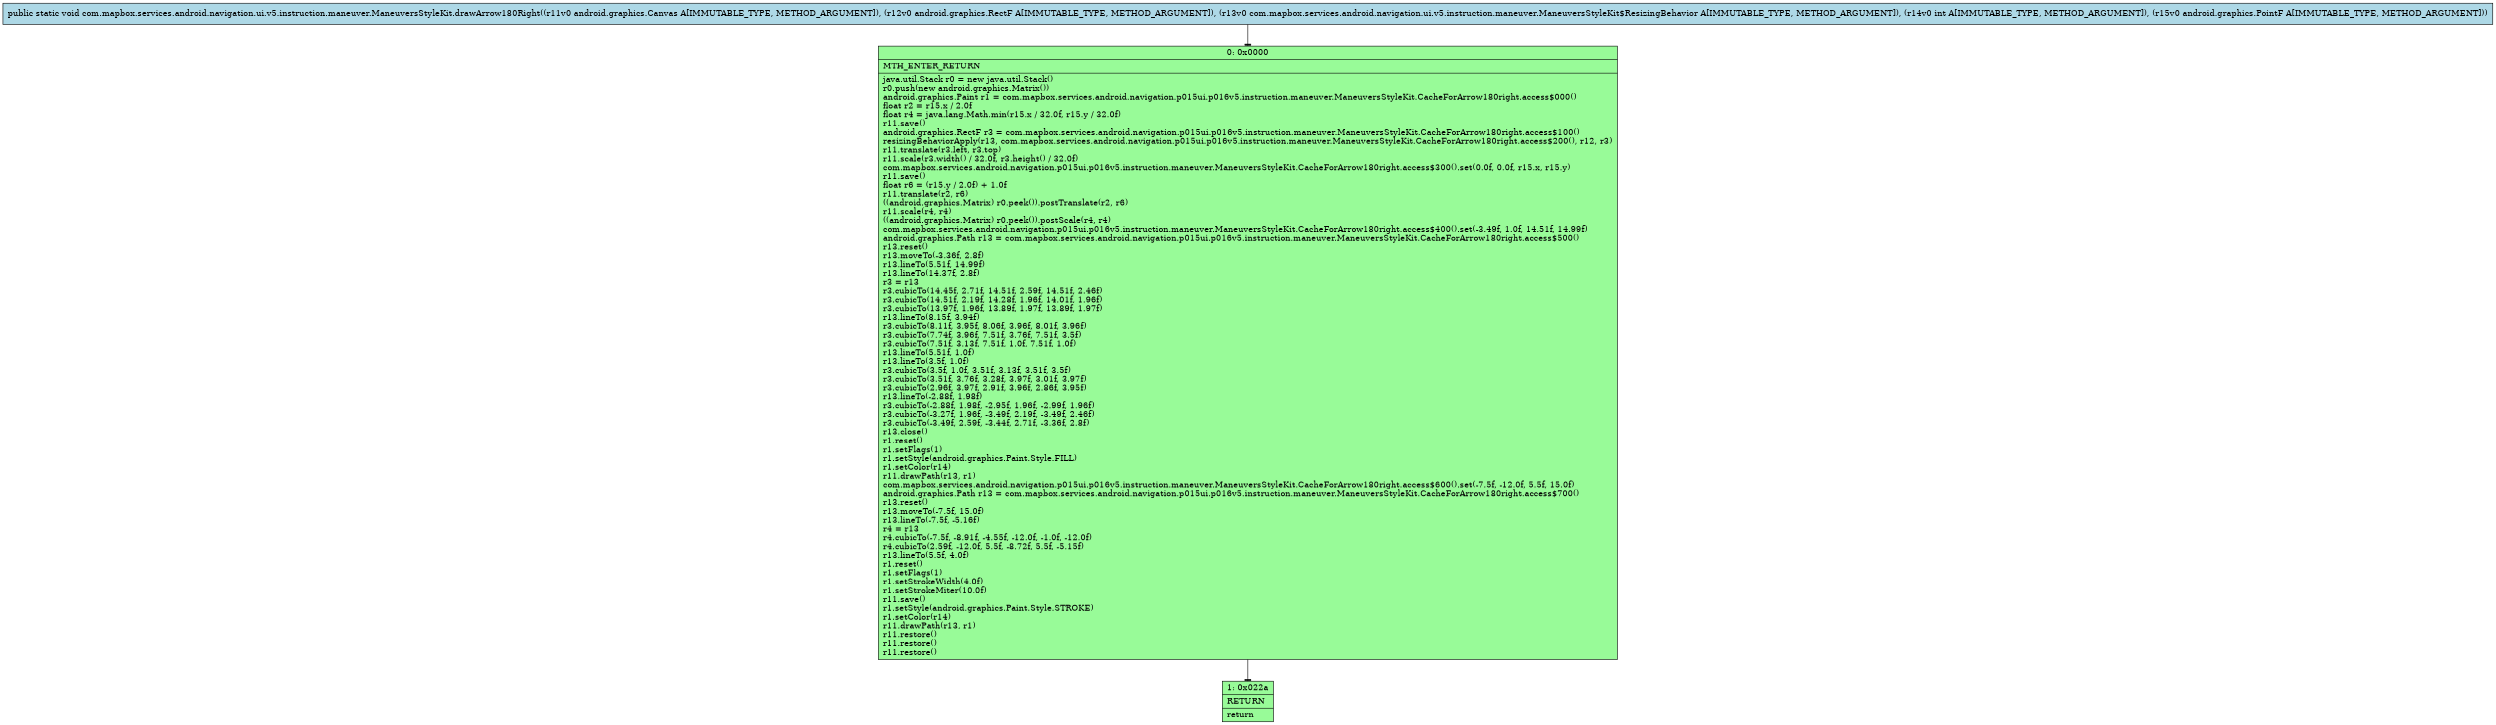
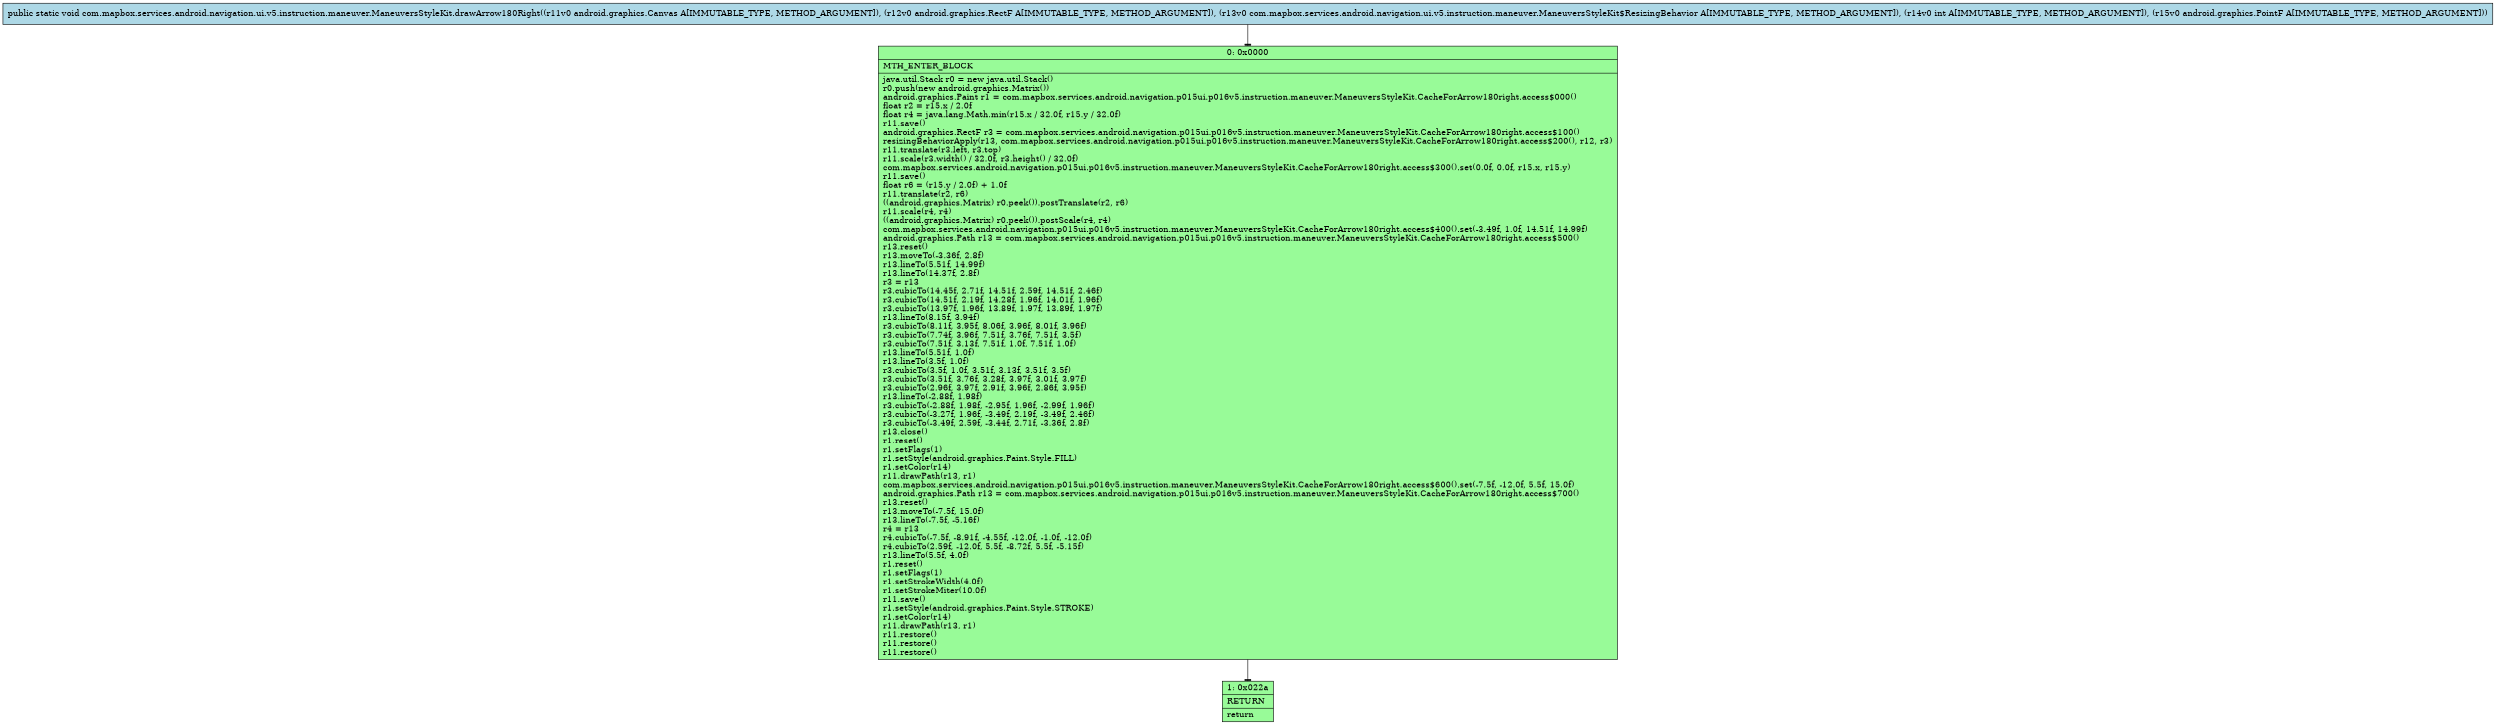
(932, 66) -> (928, 66)
